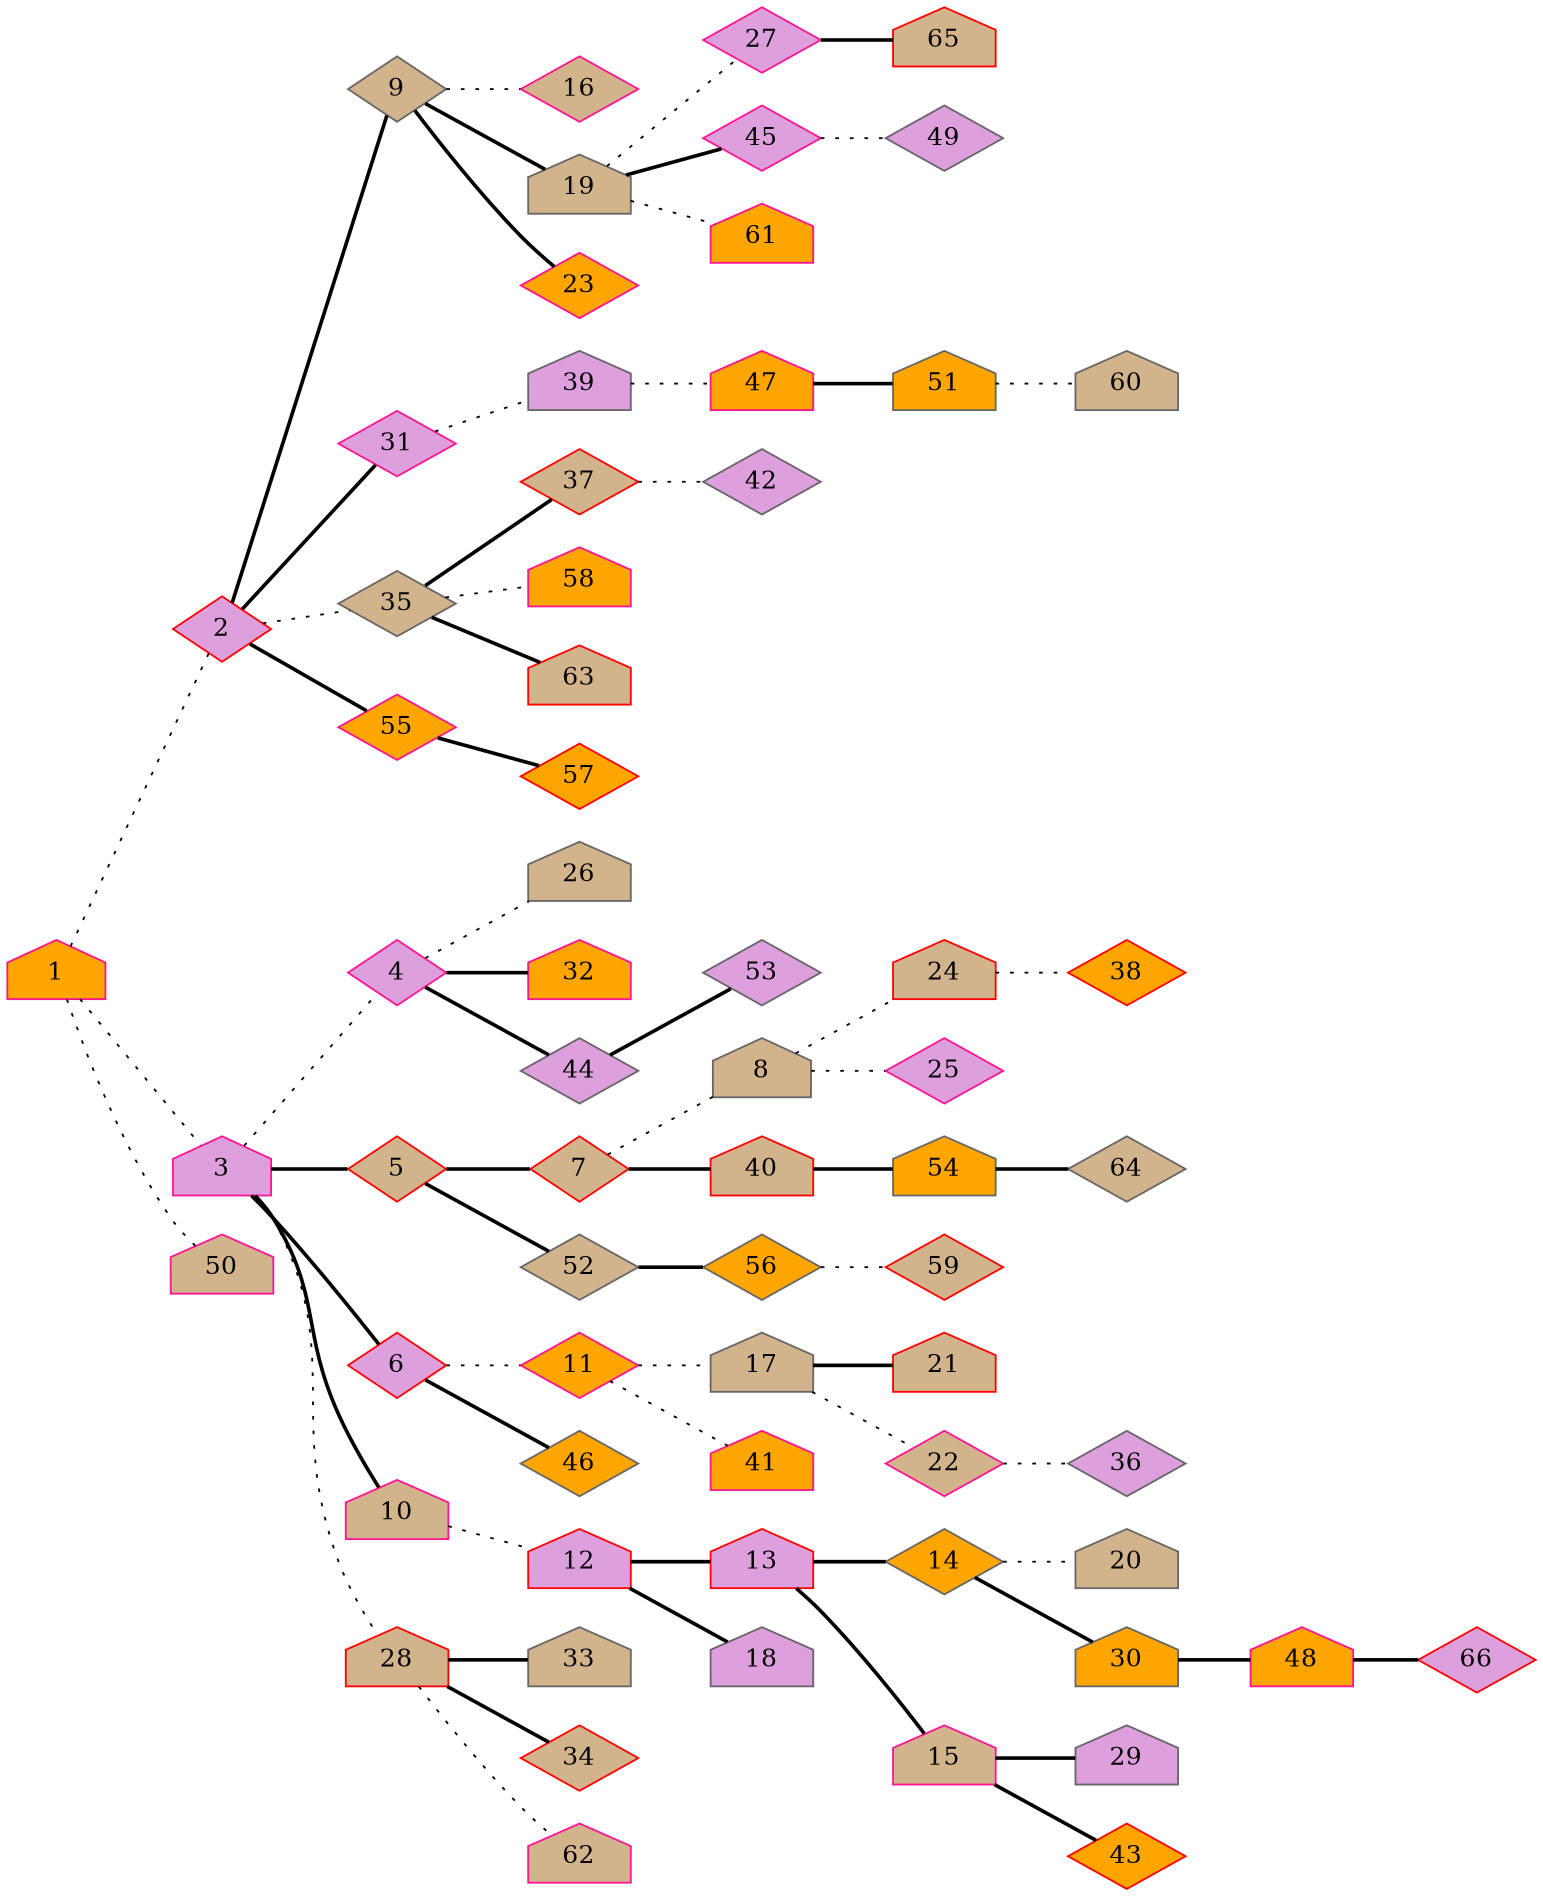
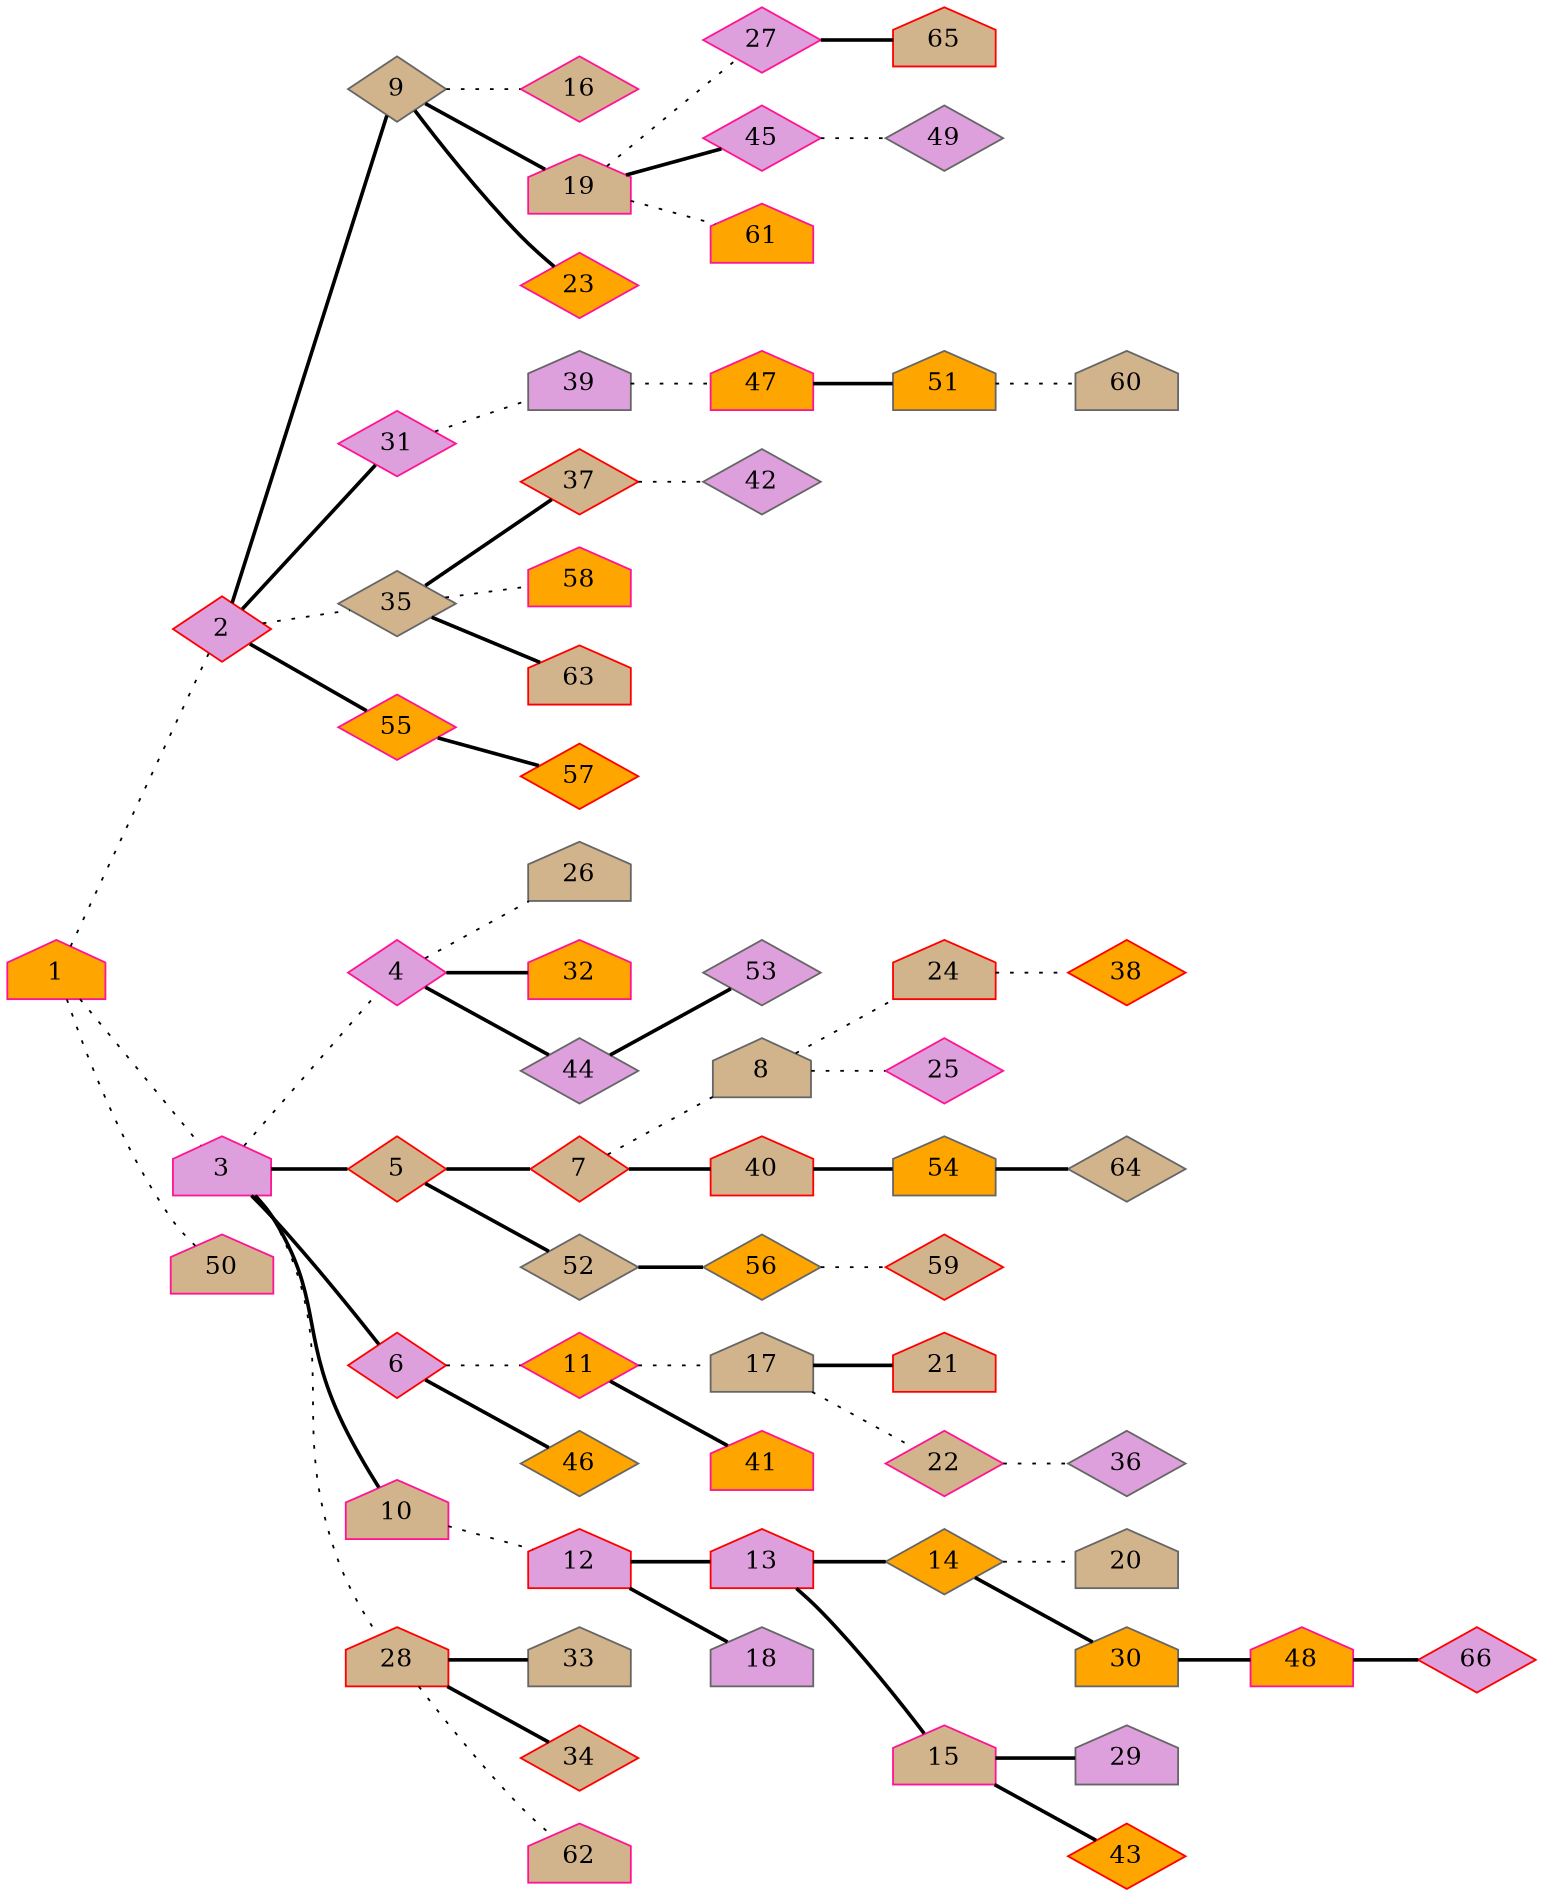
(580, 187) -> (580, 187)
(669, 1413) -> (669, 1413)
